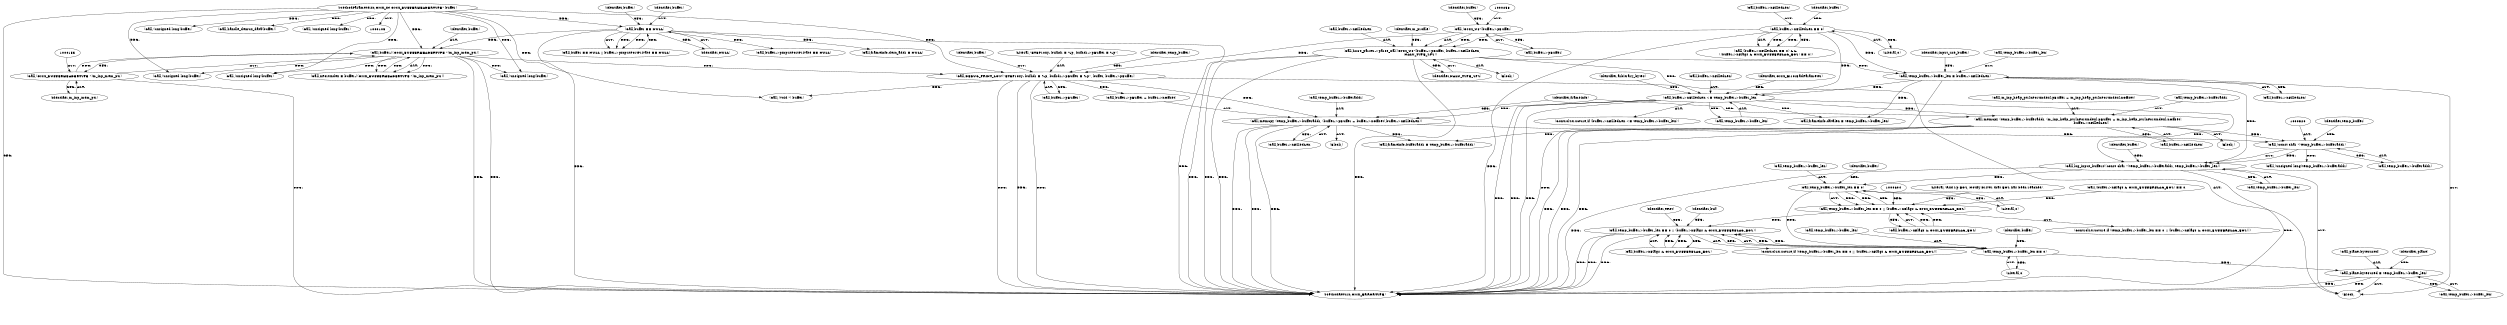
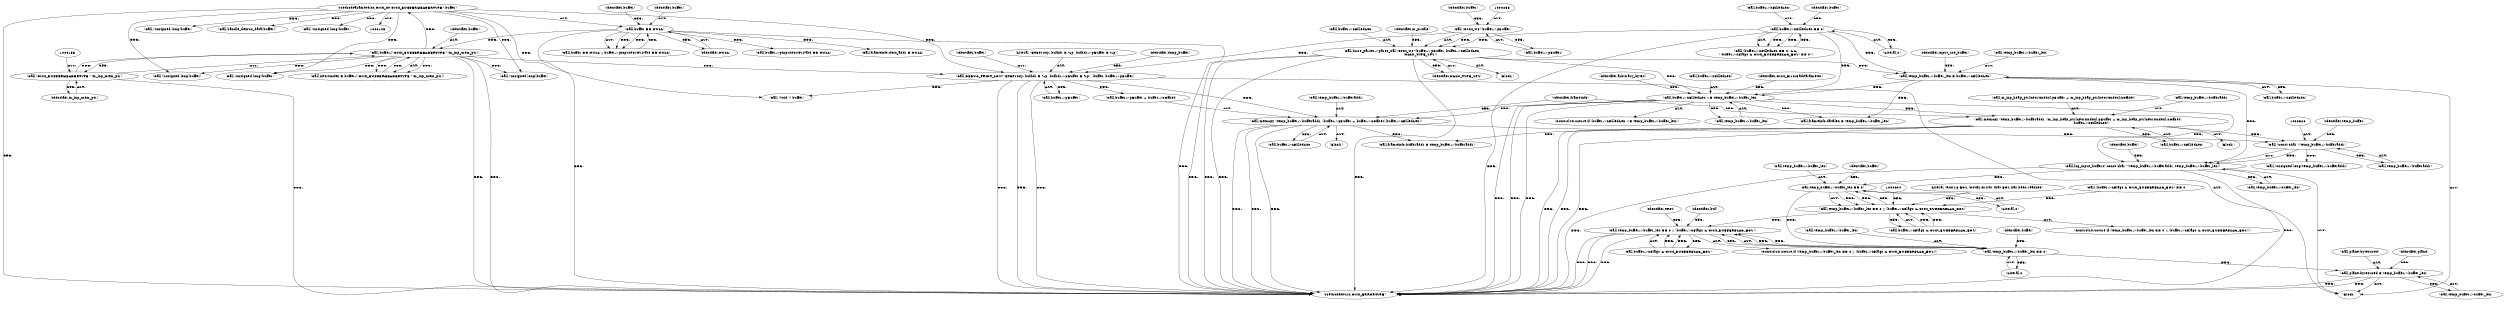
(565, 19) -> (565, 19)
(410, 30) -> (424, 28)
(1553, 138) -> none
